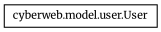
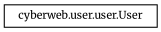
(81, 16) -> (81, 16)
